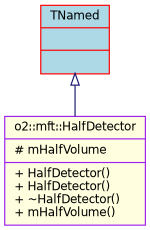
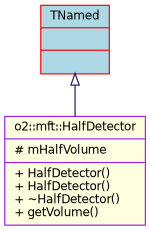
(65, 213) -> (57, 213)
